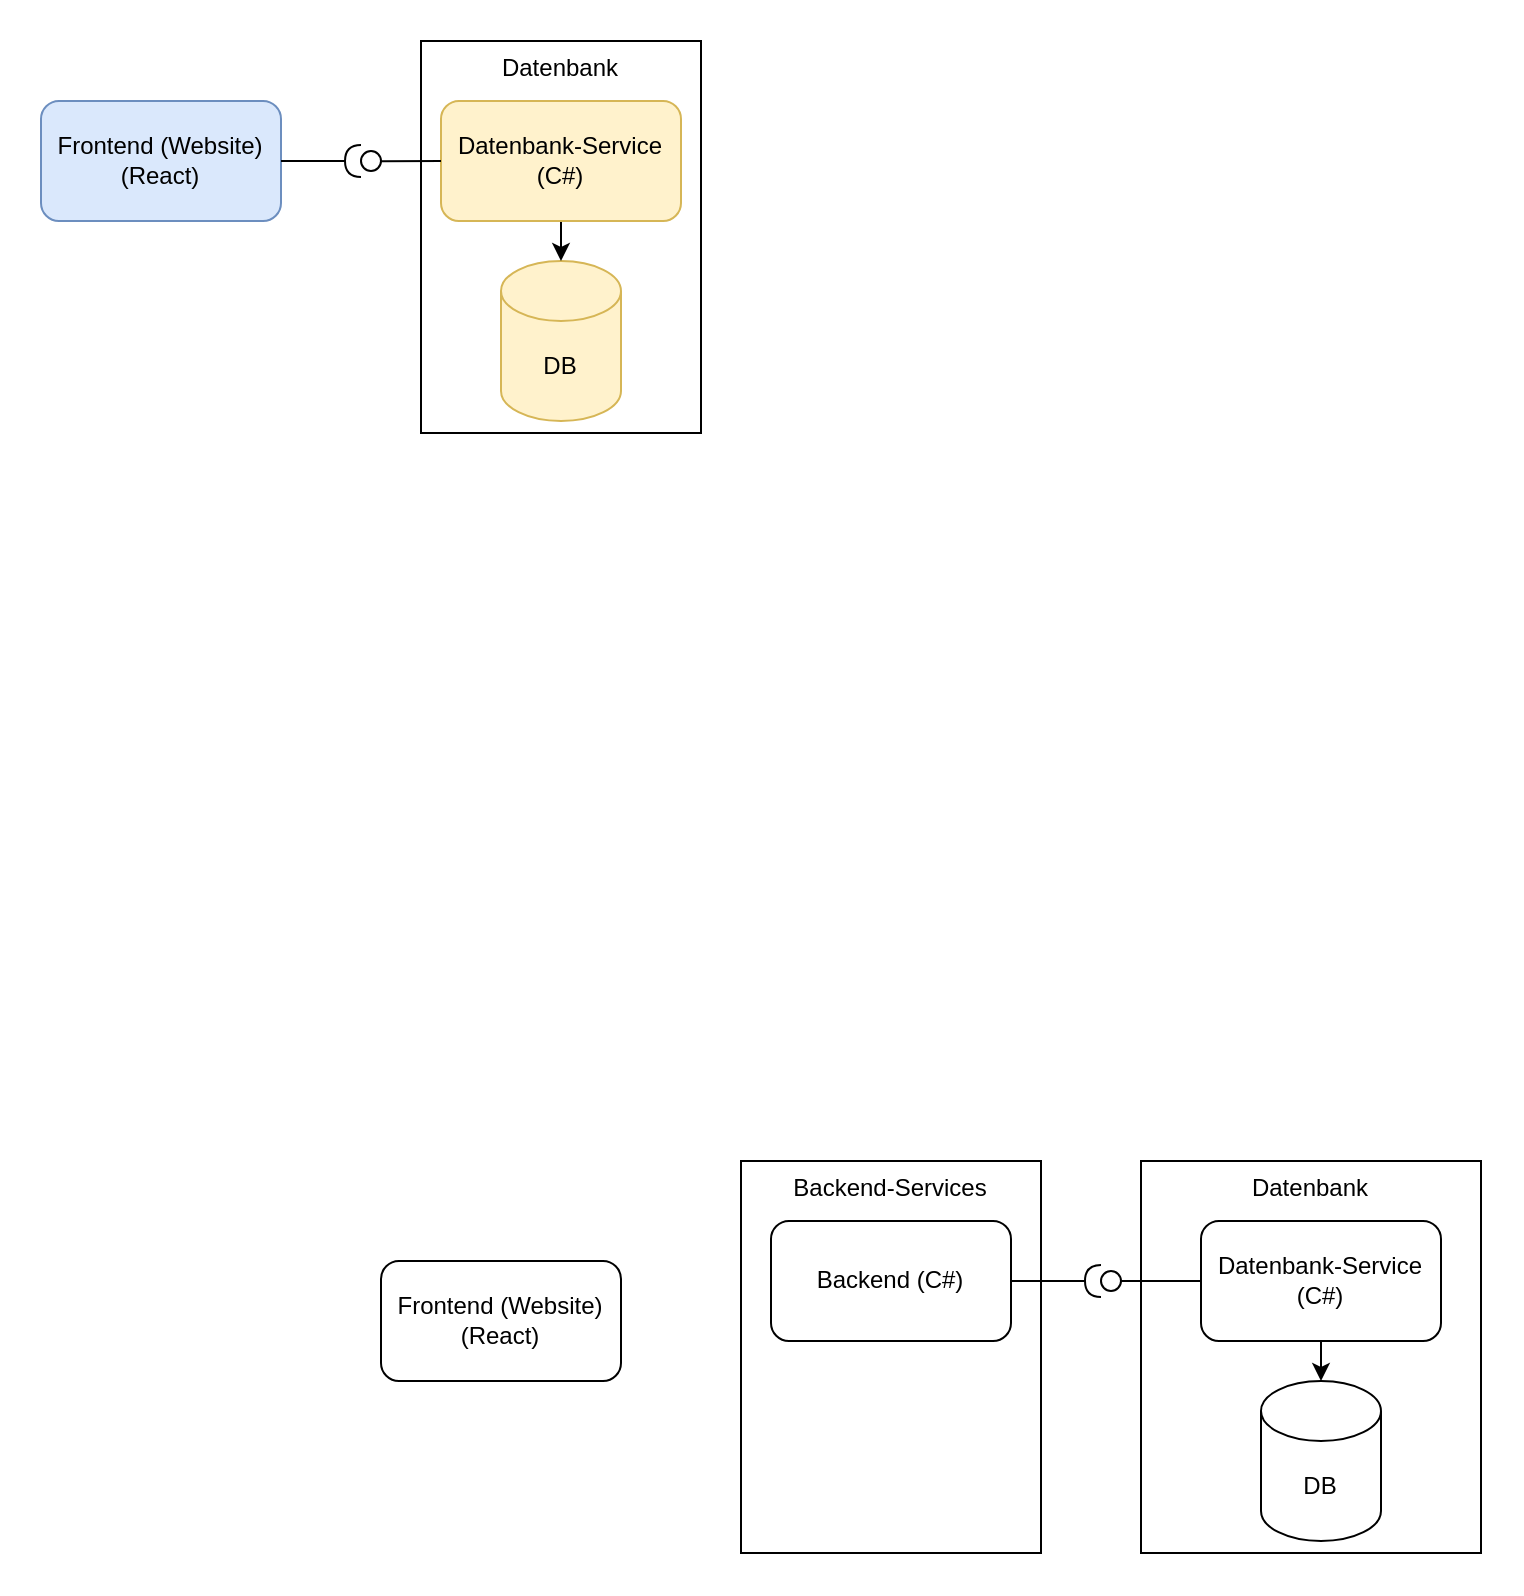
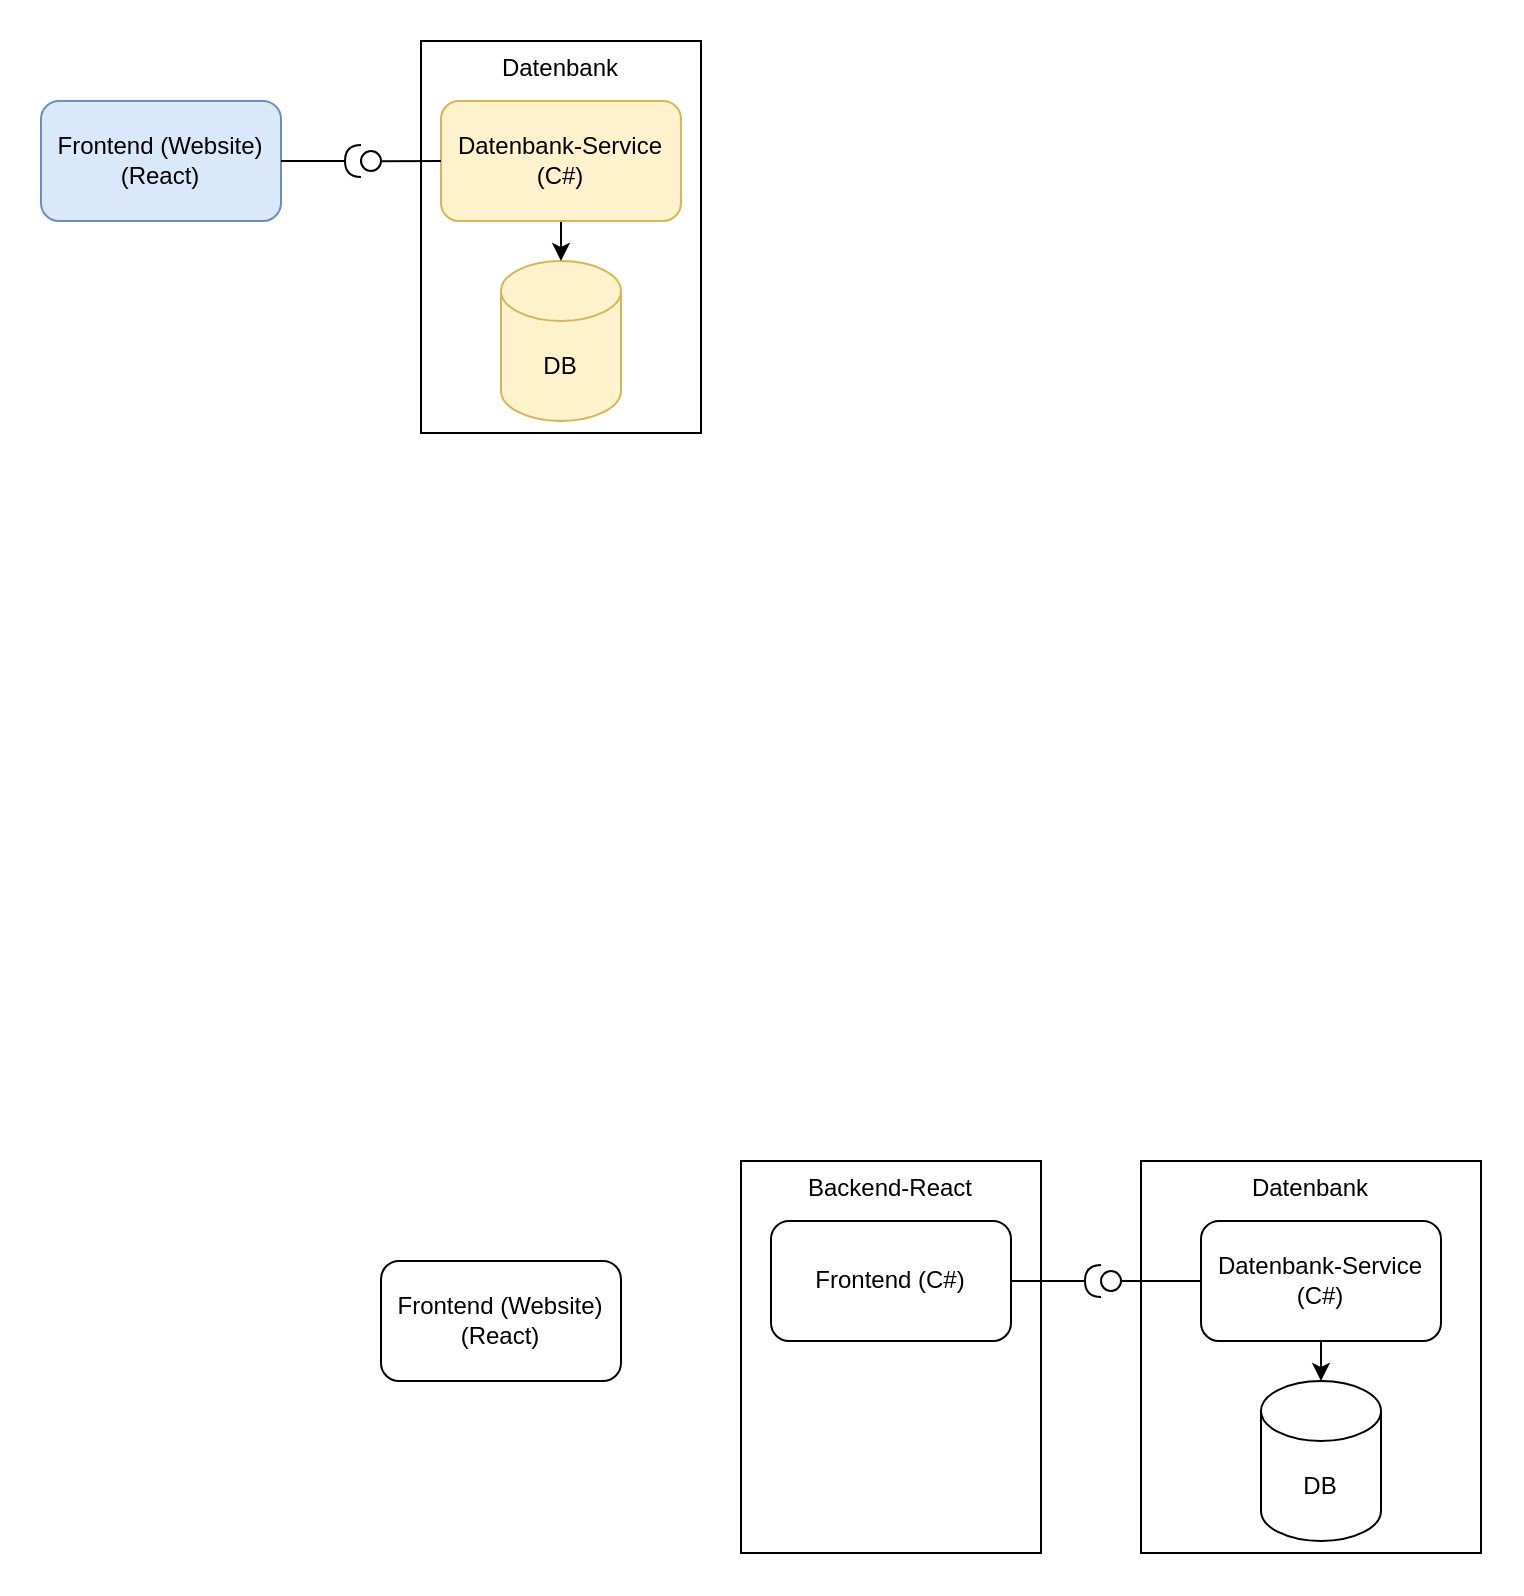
(891, 1189) -> (891, 1189)
(891, 1281) -> (891, 1281)
